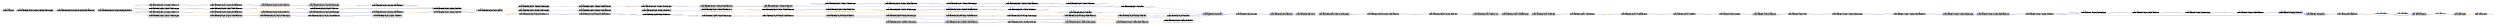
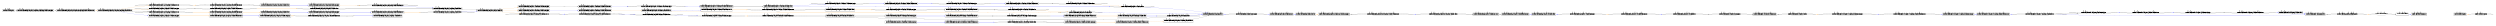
(2440, 14) -> none
